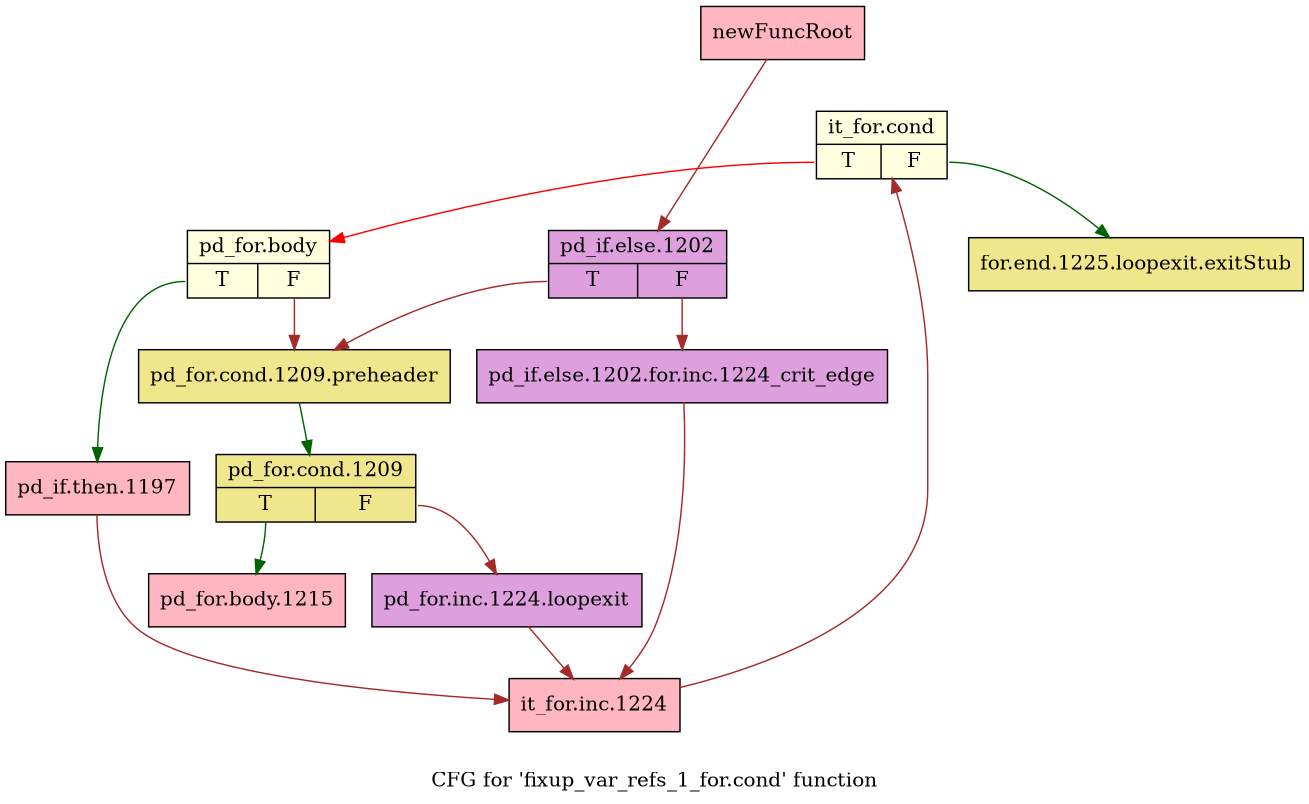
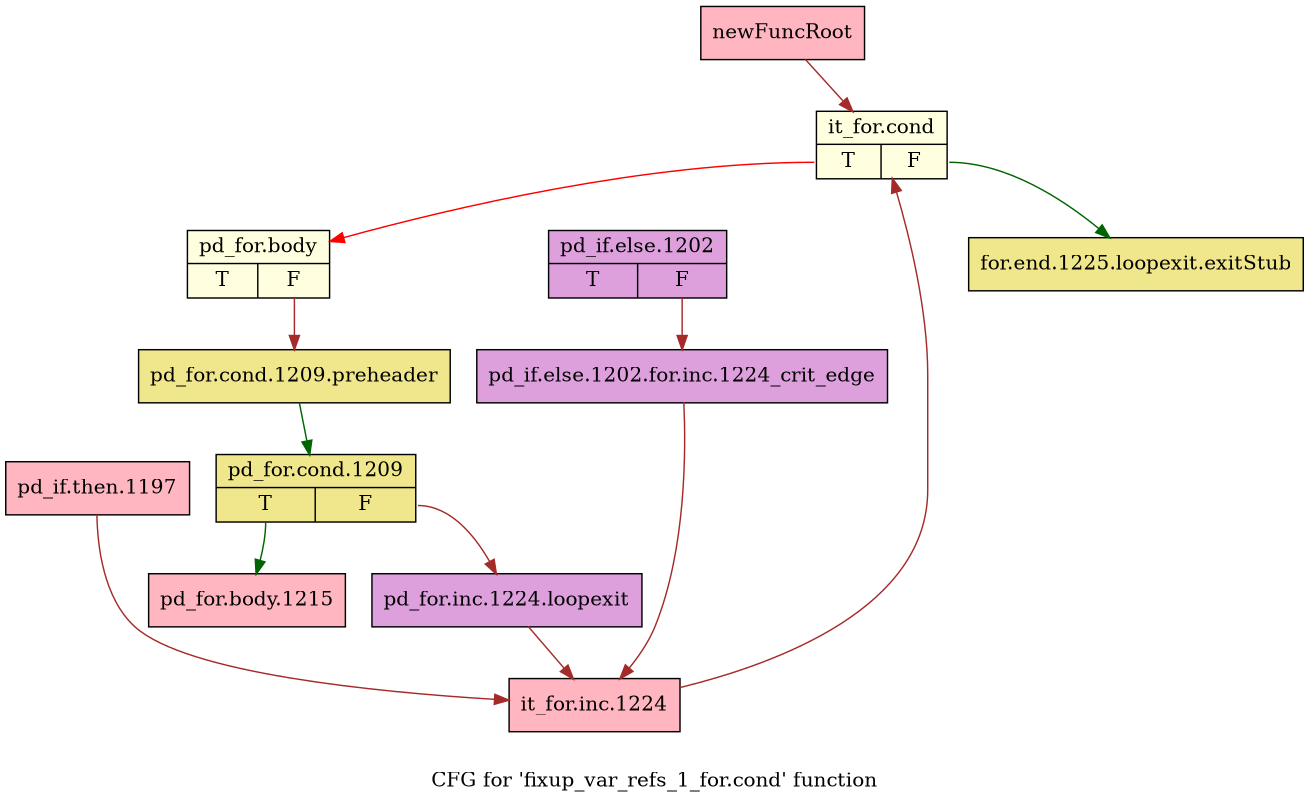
(717, 139) -> (824, 80)
(443, 301) -> none
(114, 346) -> none
